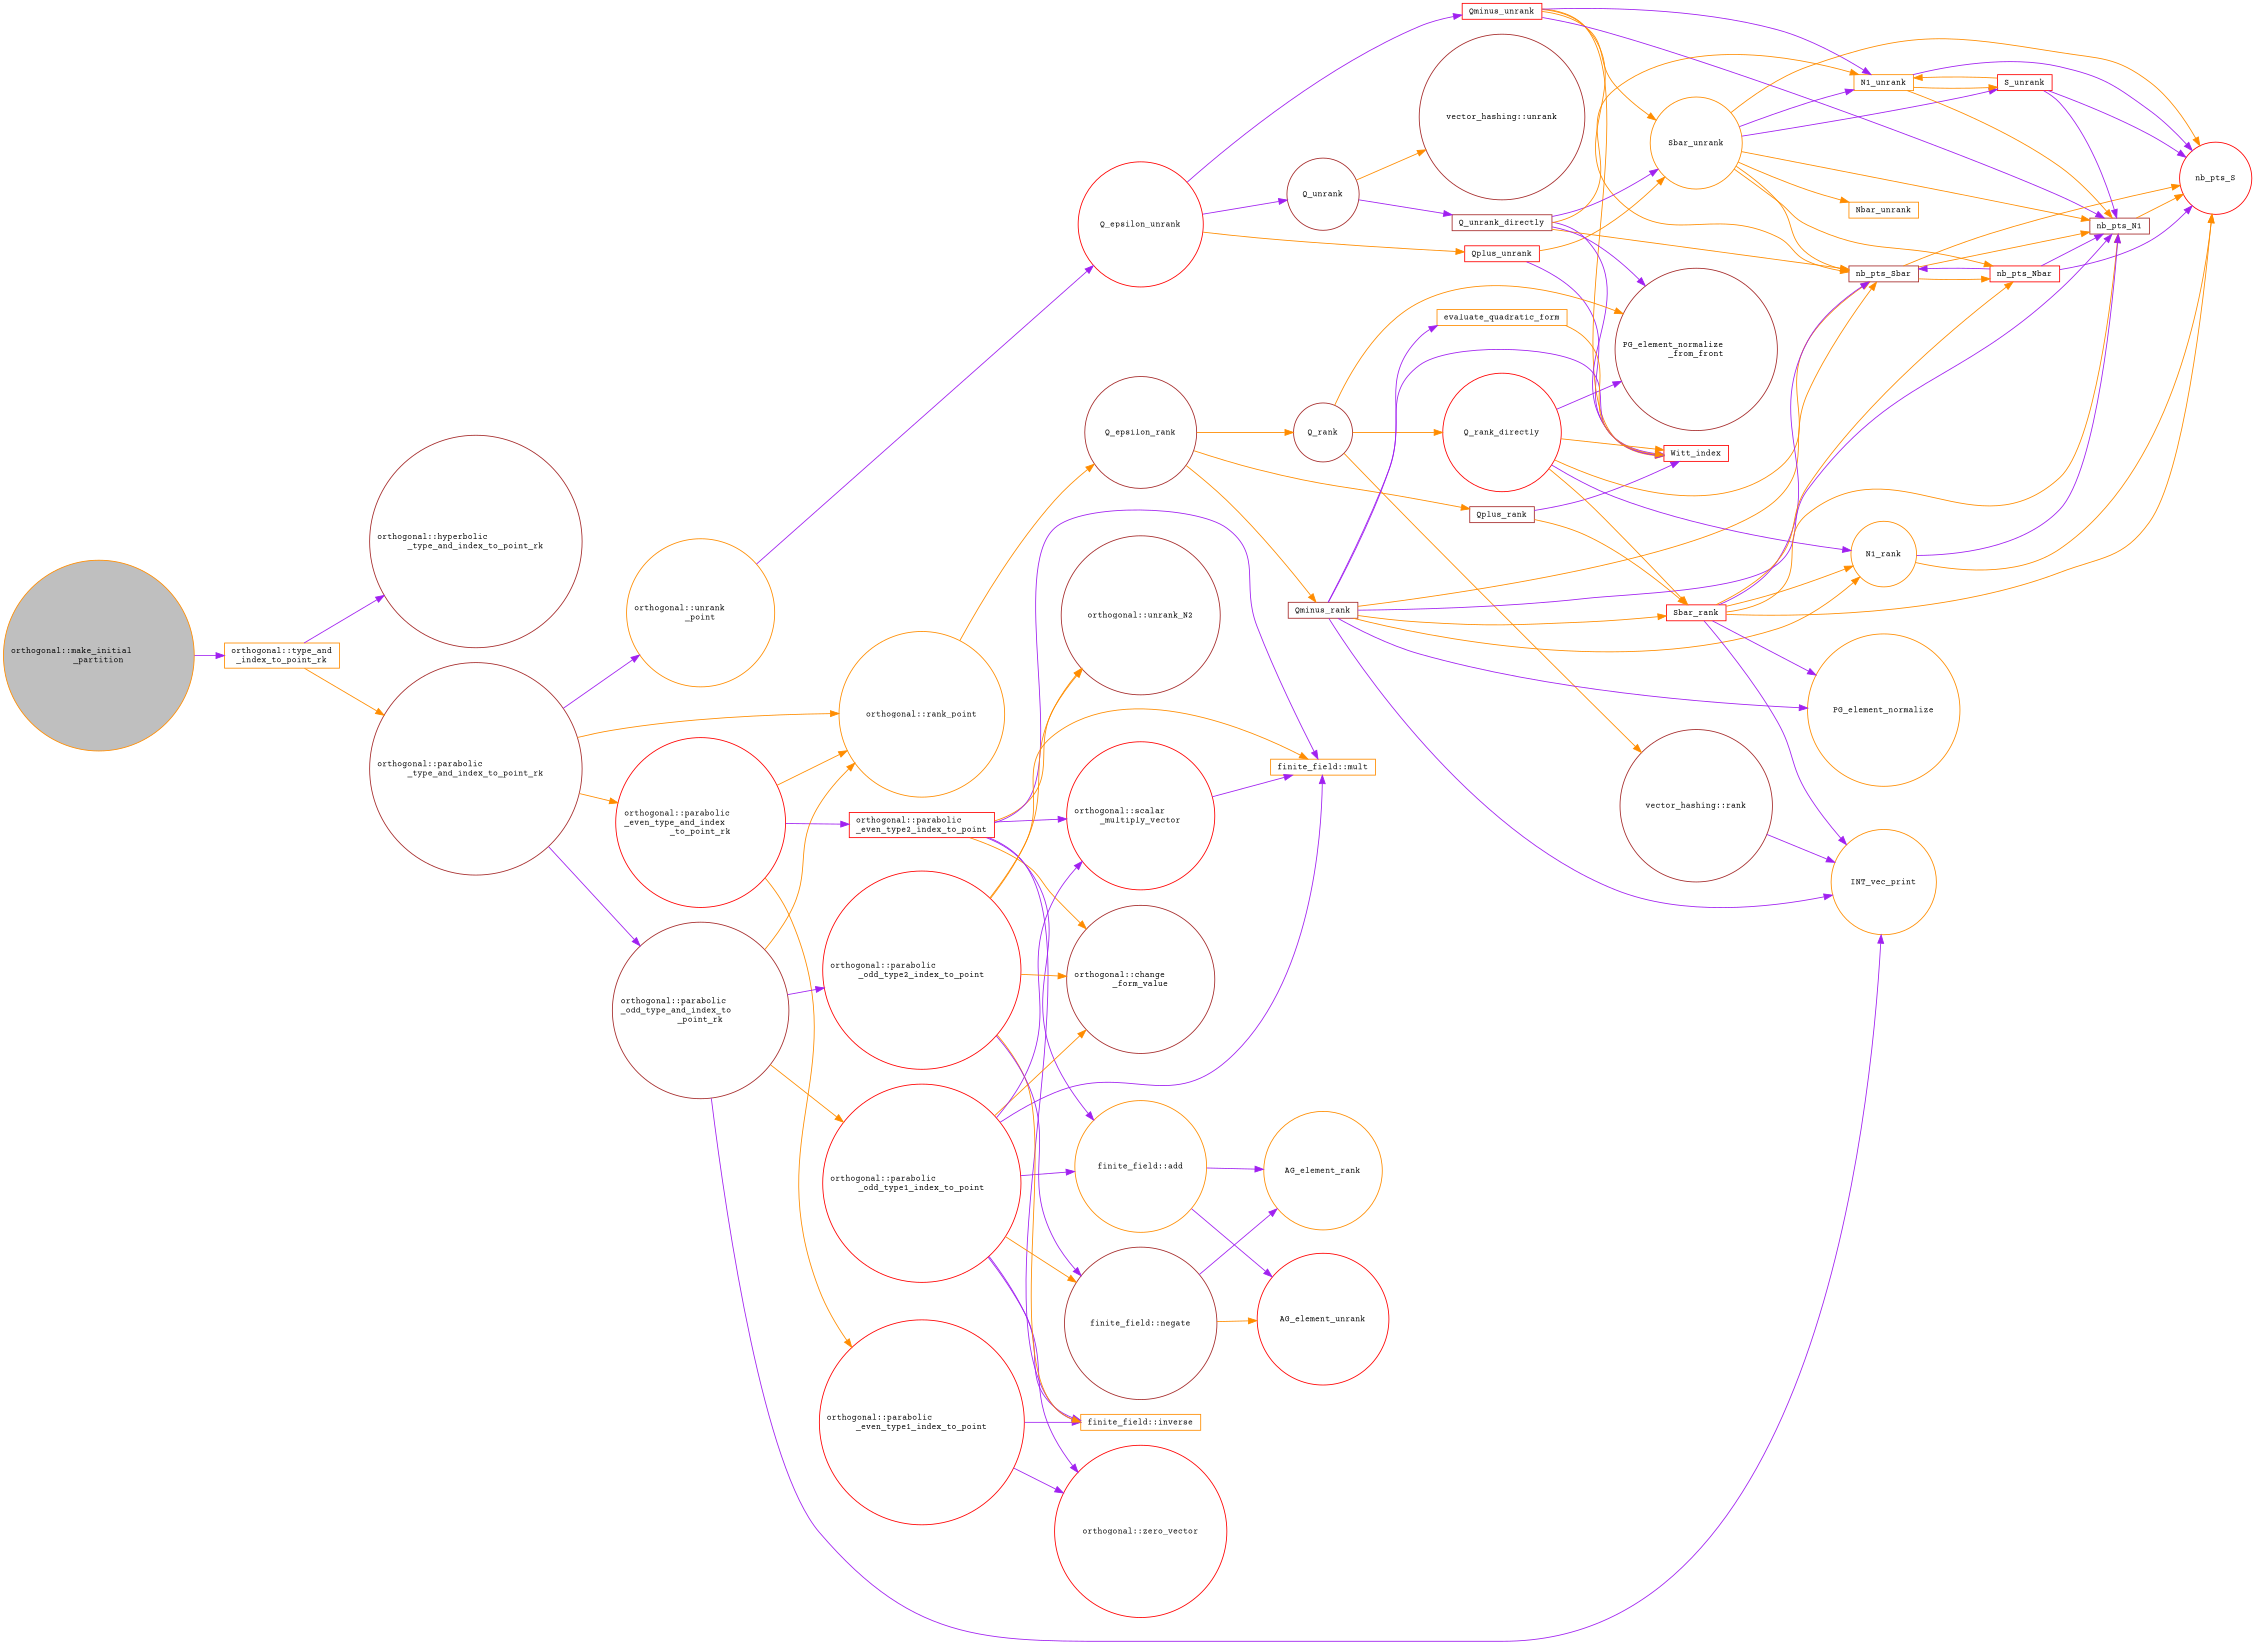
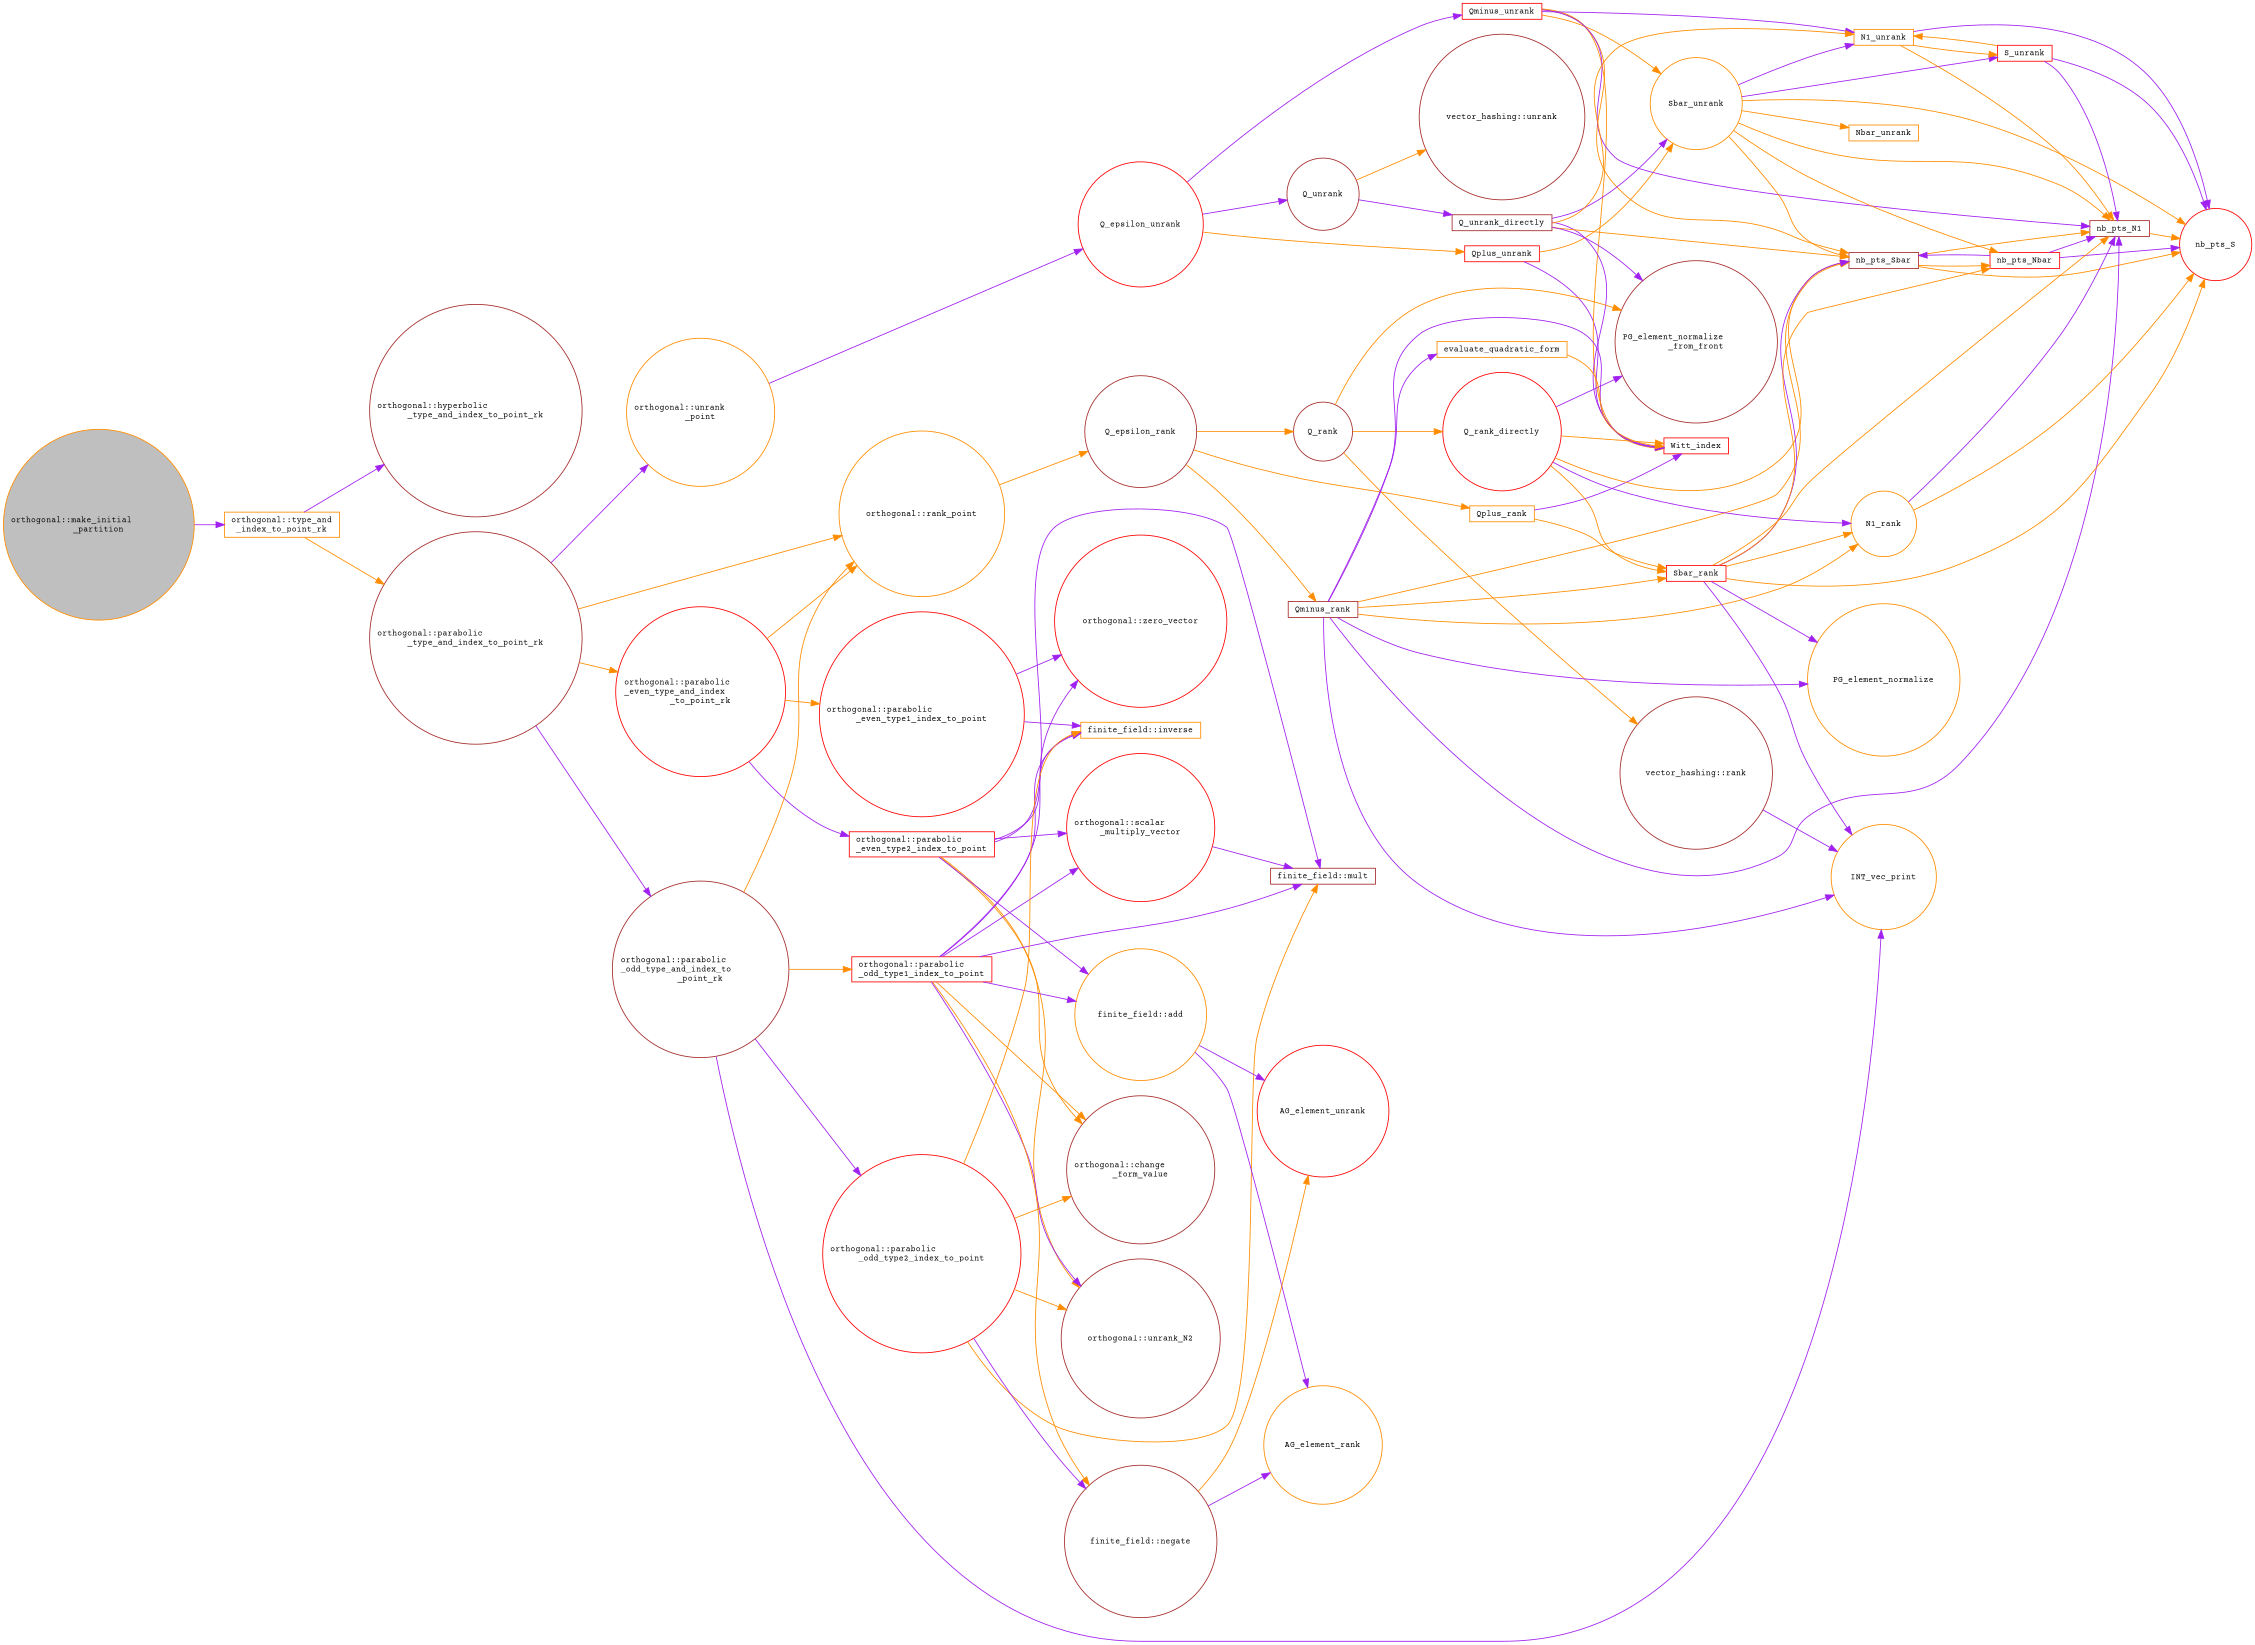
(1502, 515) -> (1502, 514)
(1323, 767) -> (1323, 876)
none -> (1015, 1126)
(922, 1183) -> (922, 969)
